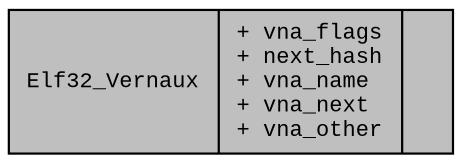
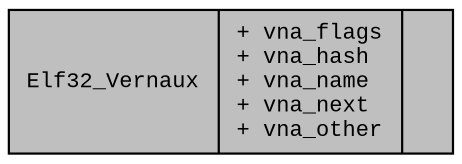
(310, 56) -> (304, 56)
